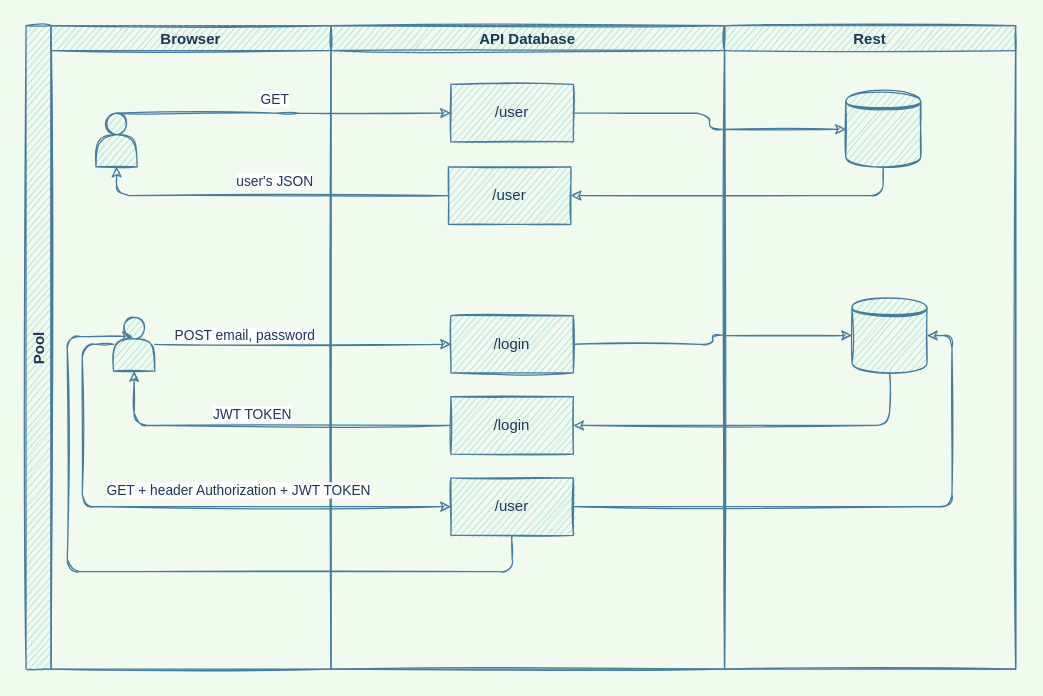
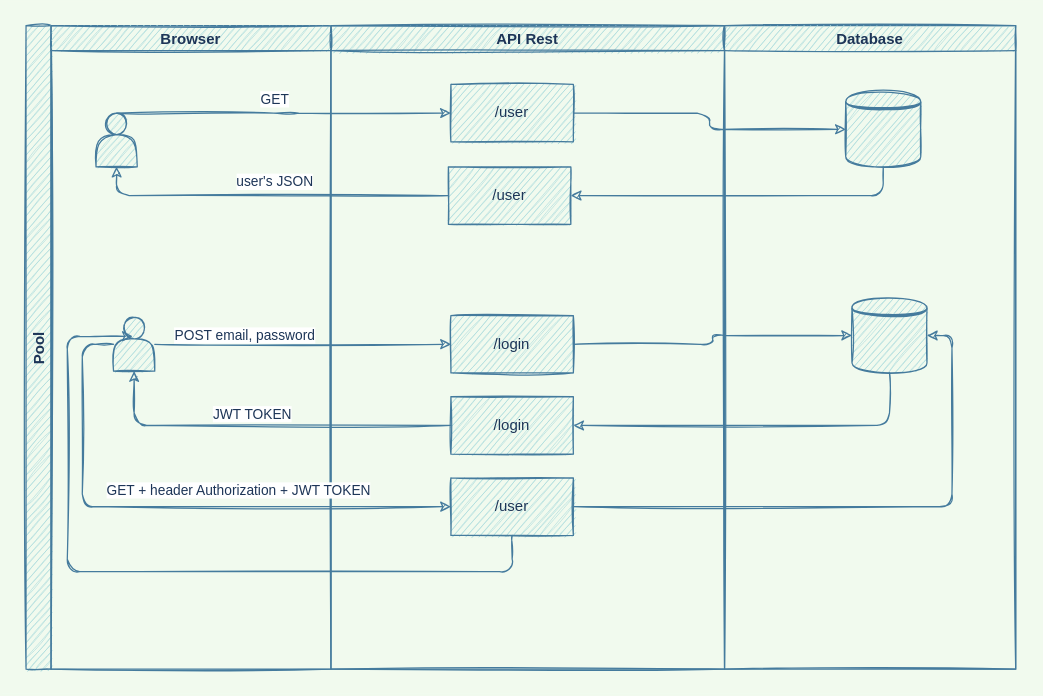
(527, 39) -> (527, 39)
(869, 39) -> (869, 39)
